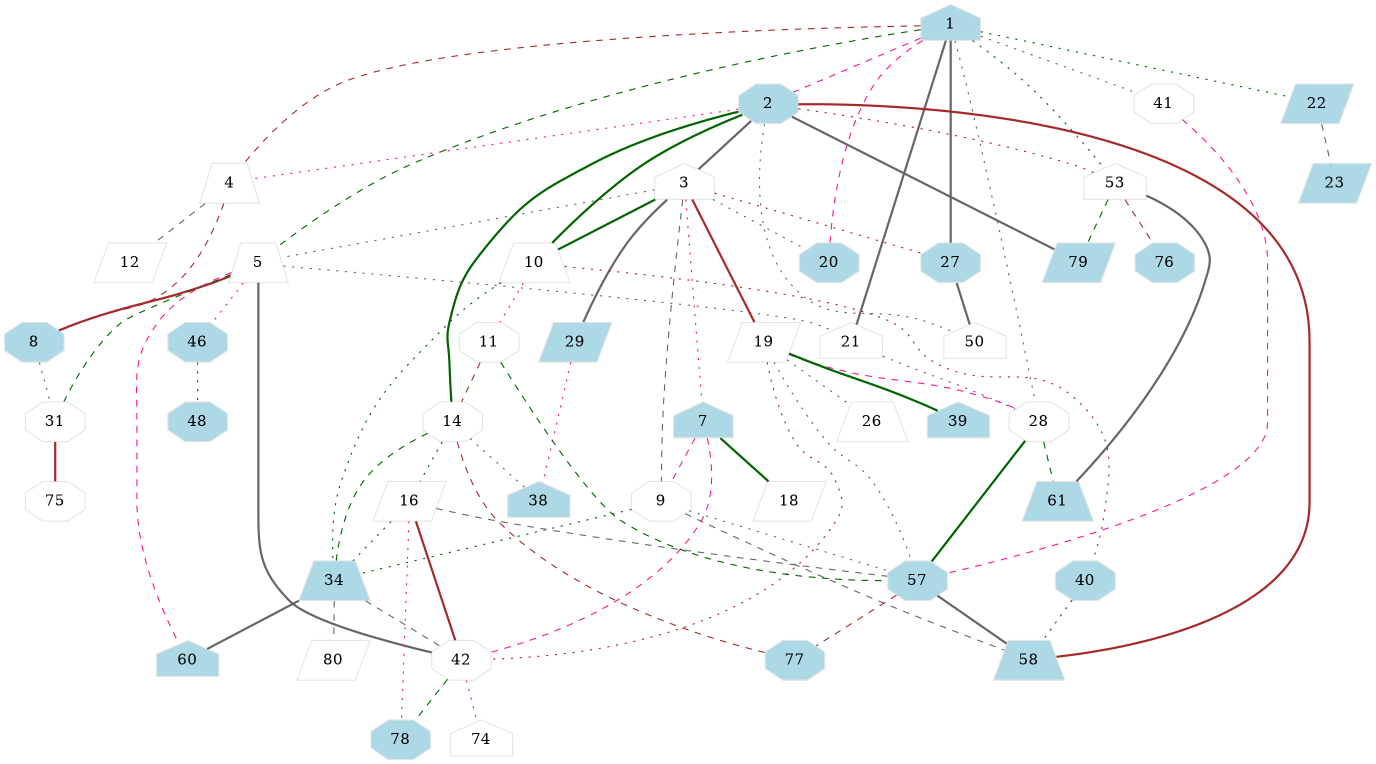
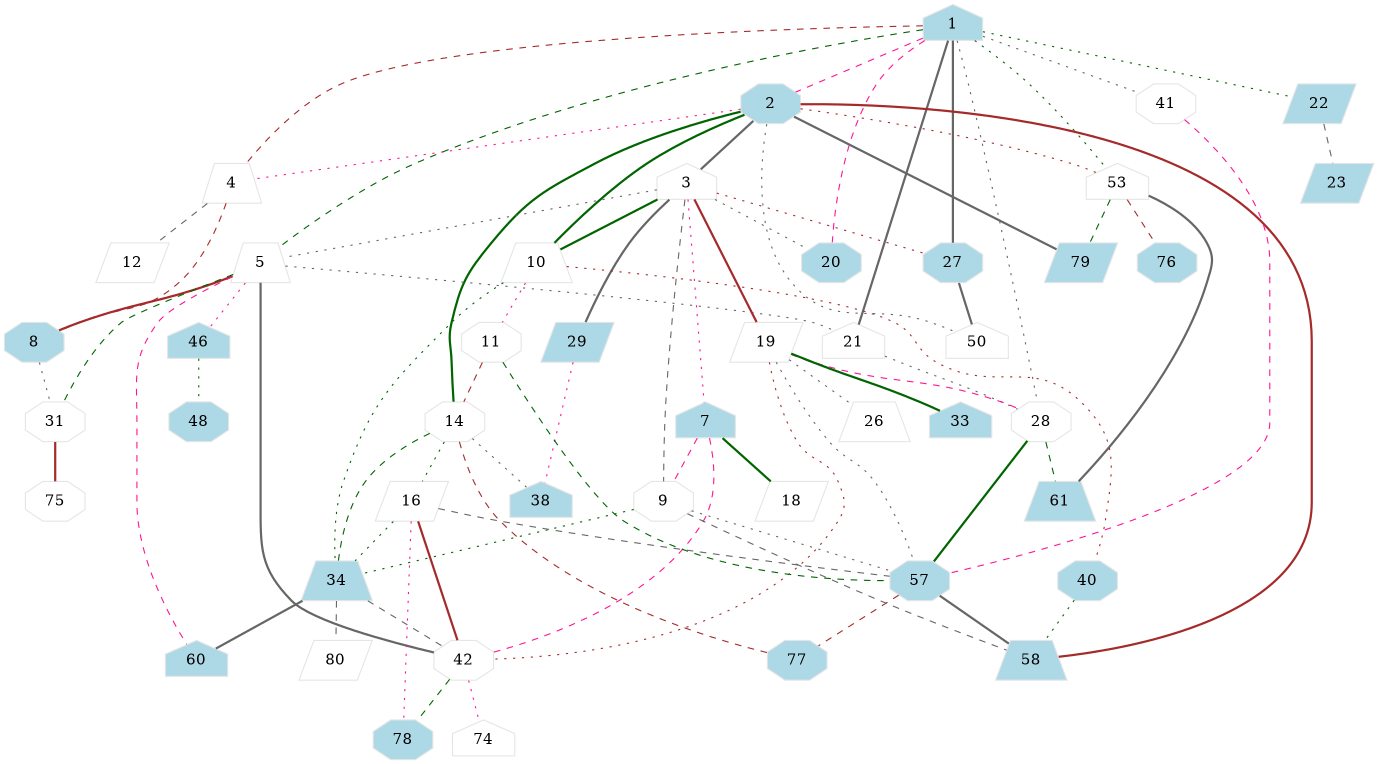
(198, 342) -> (199, 342)
(958, 422) -> (961, 422)
